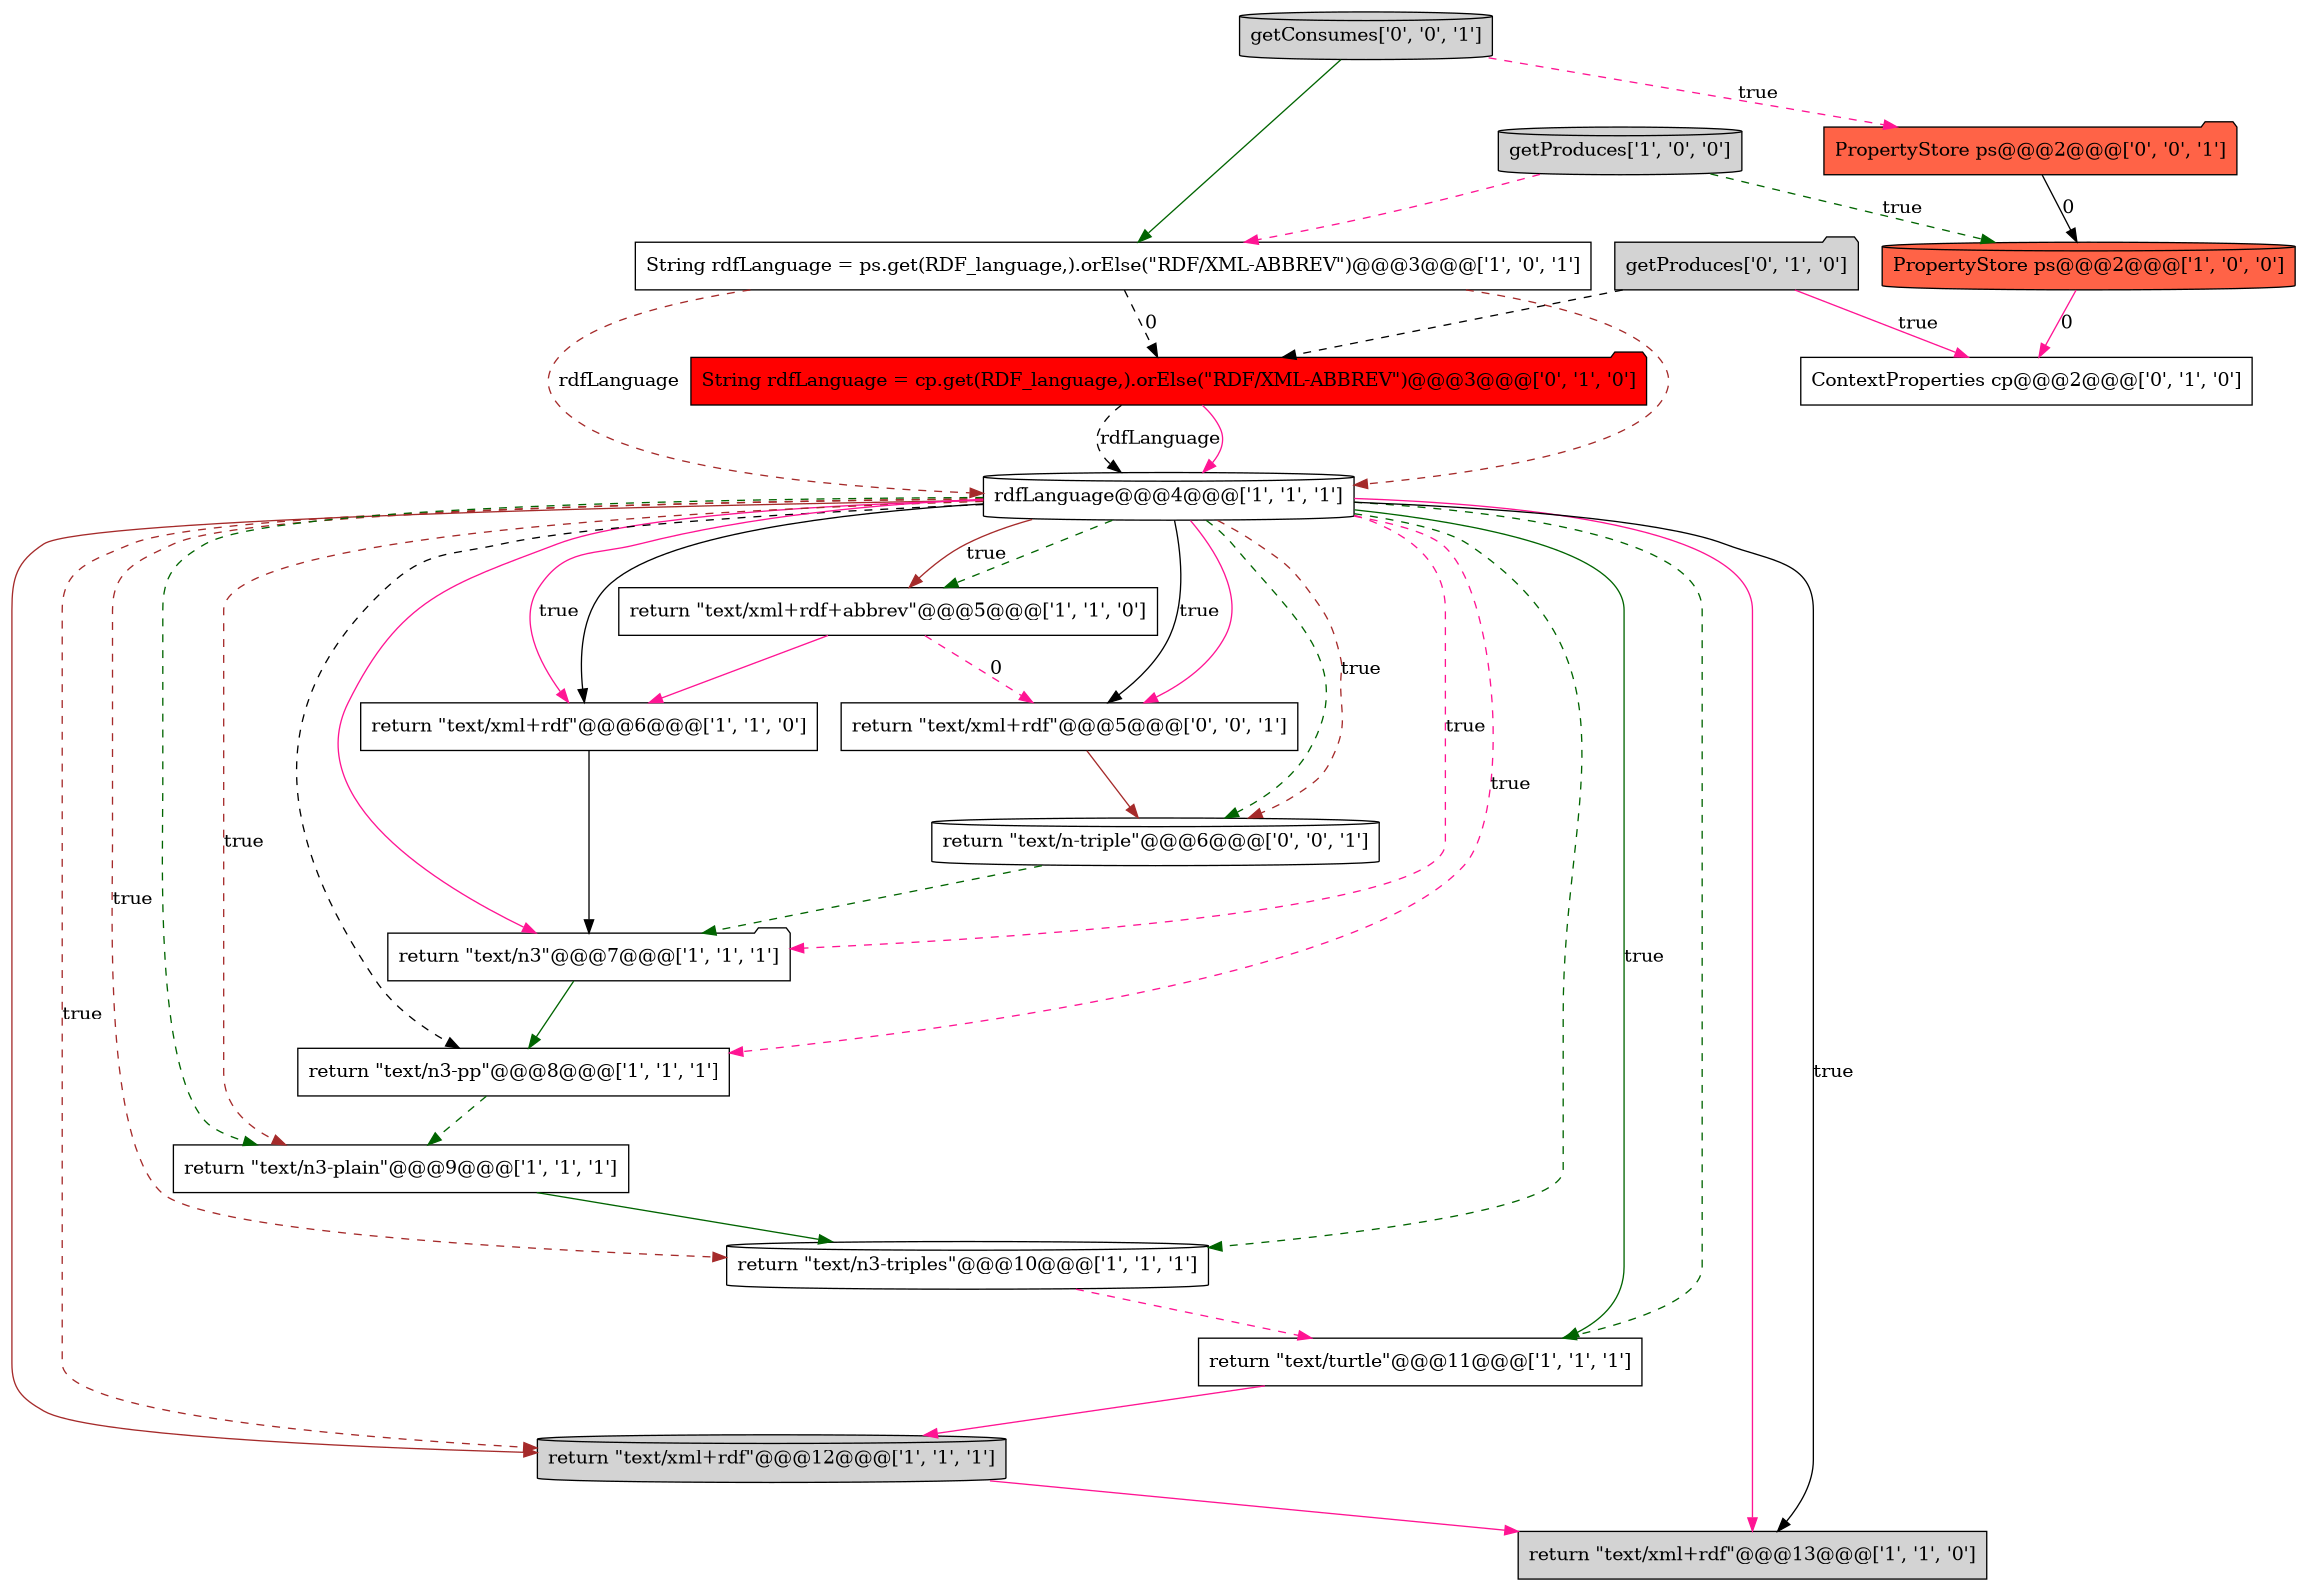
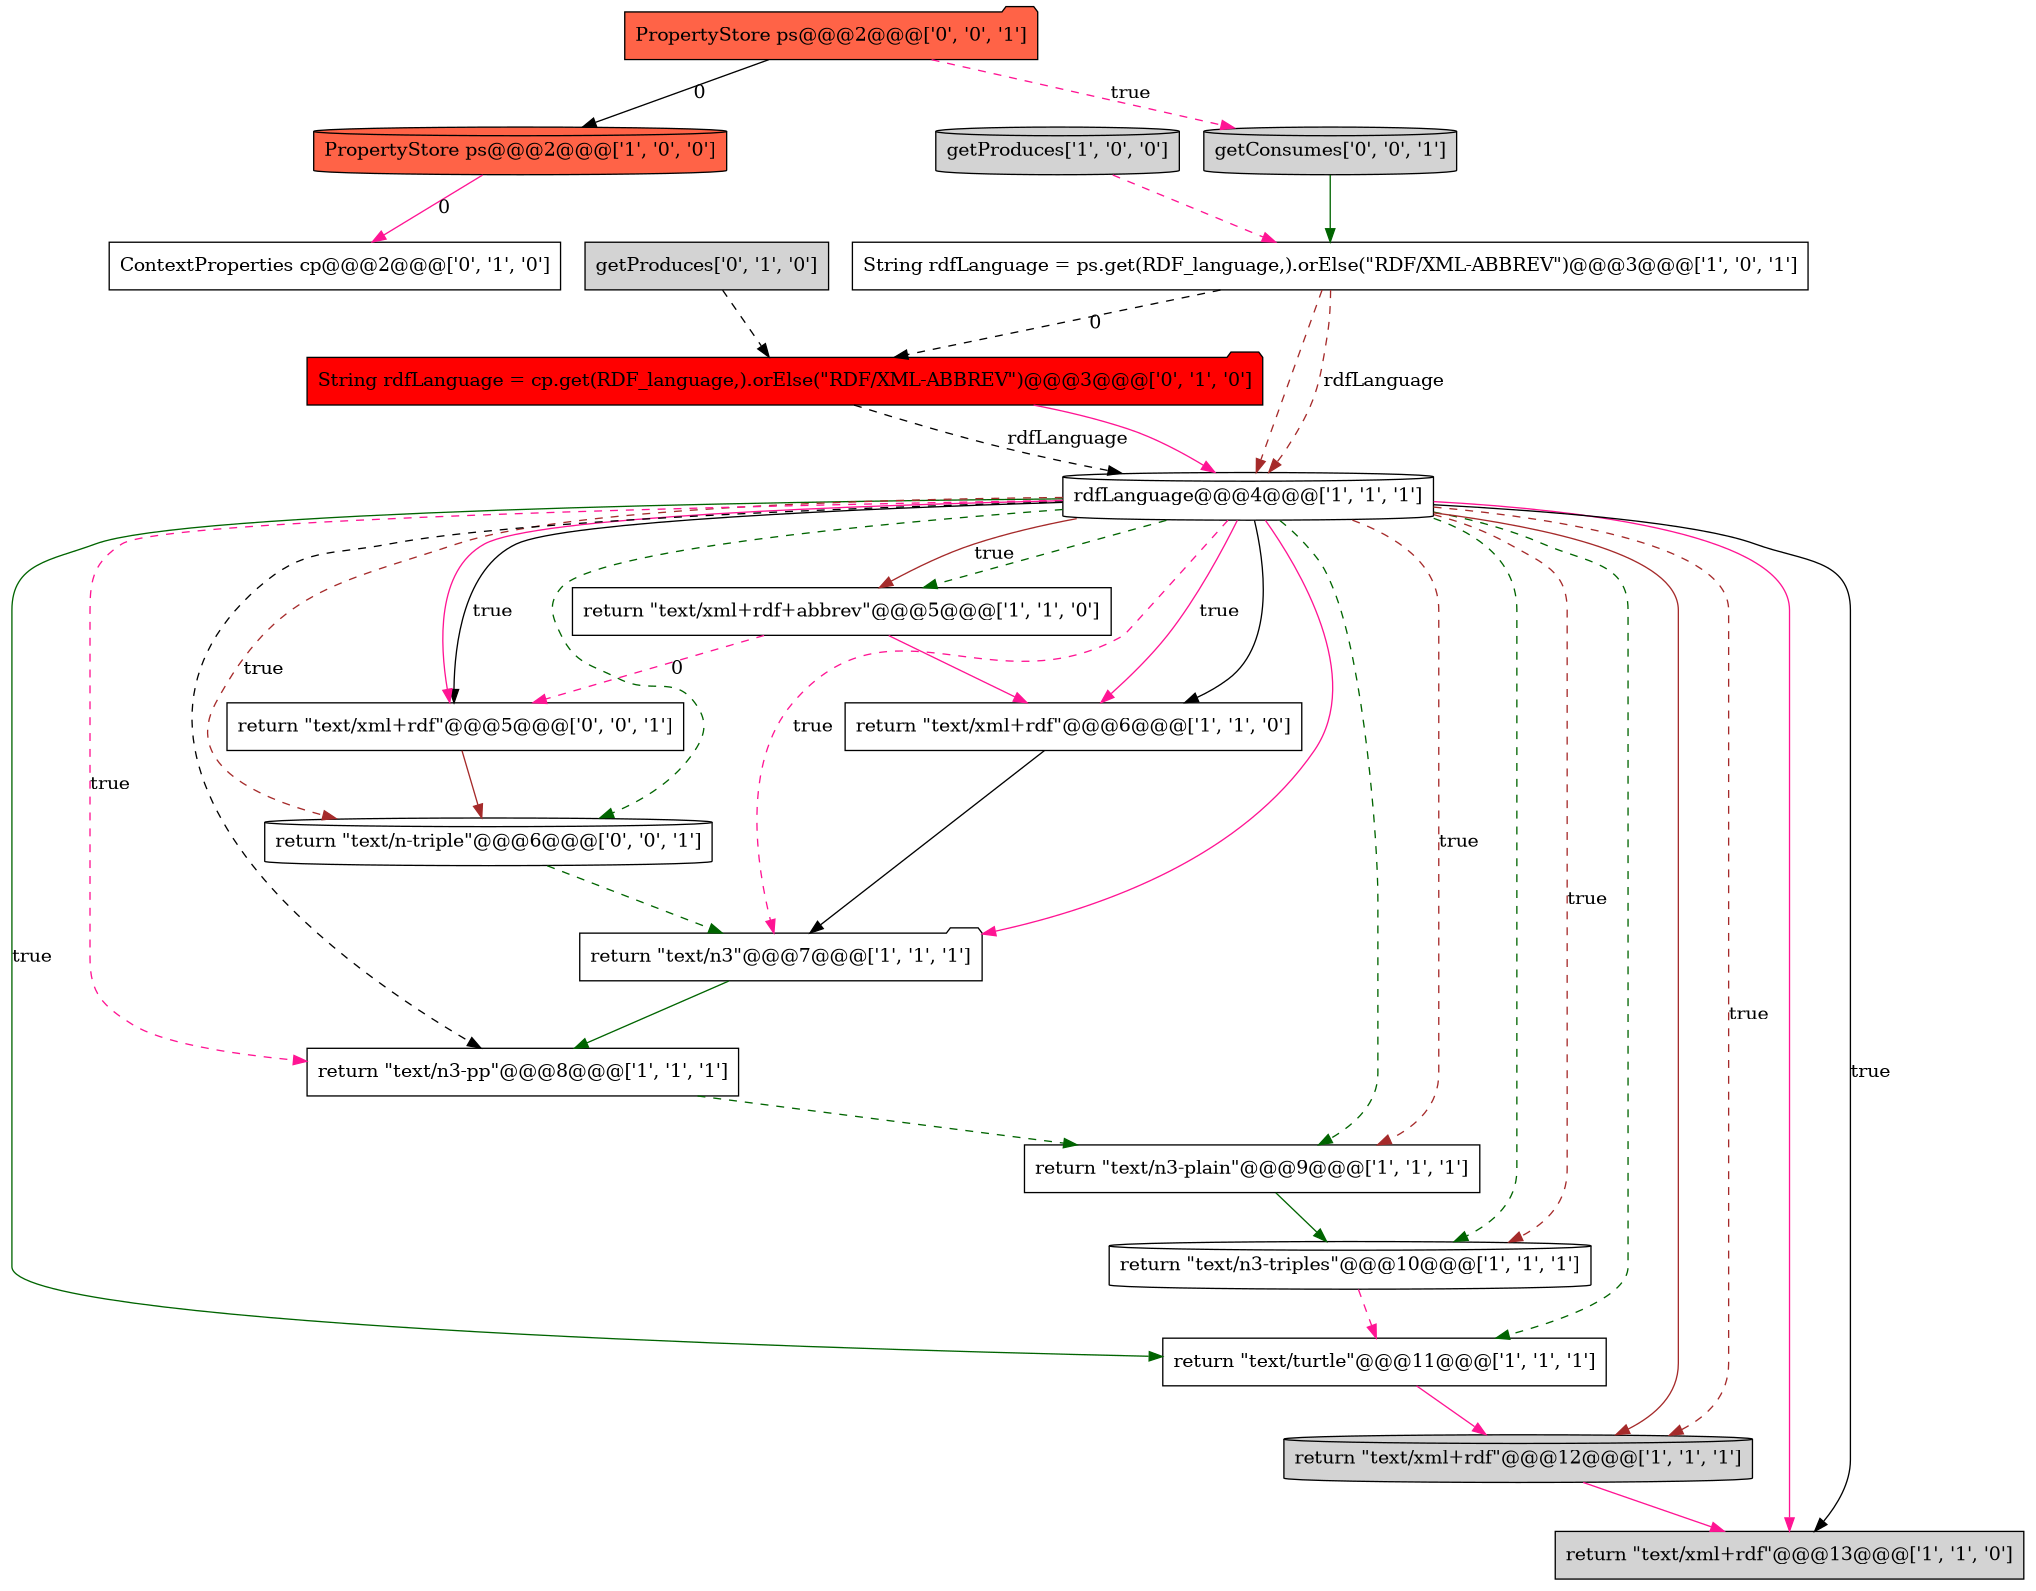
(1686, 91) -> (1076, 92)
(1846, 206) -> none
(1737, 266) -> (707, 266)
(1875, 321) -> none
